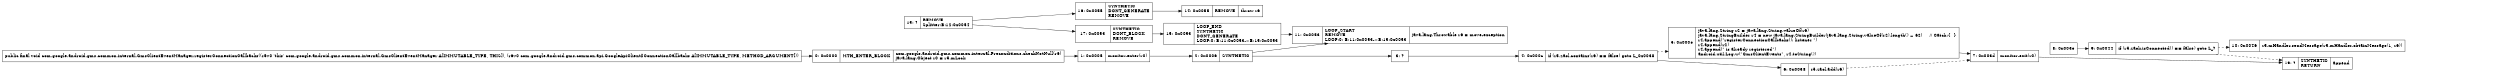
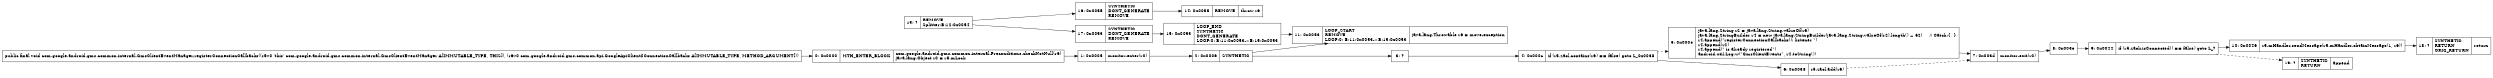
(1129, 34) -> (1129, 34)
none -> (2454, 46)
(2222, 47) -> (2222, 47)
(2159, 60) -> (2043, 51)
